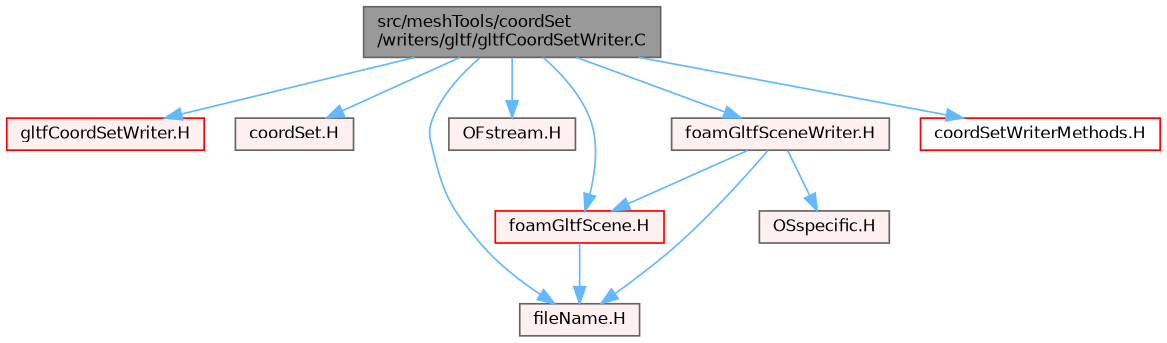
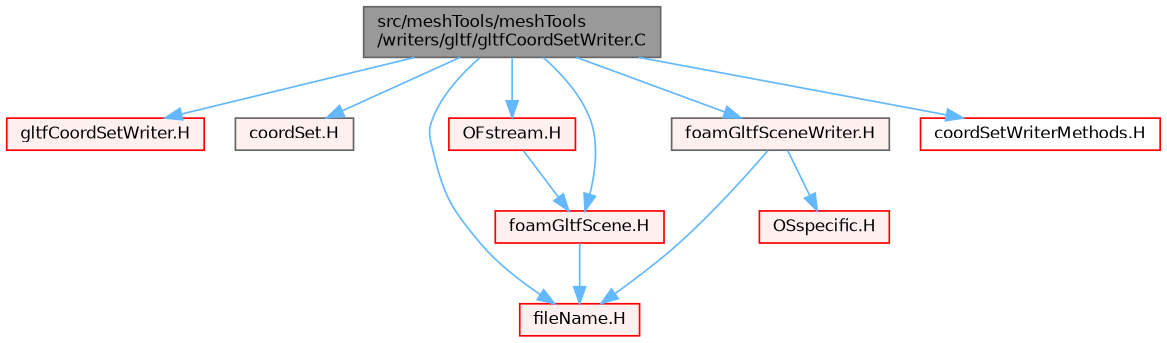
(512, 32) -> (512, 32)
(512, 134) -> (512, 134)
(688, 177) -> (541, 174)
(824, 227) -> (824, 227)
(580, 320) -> (580, 320)
